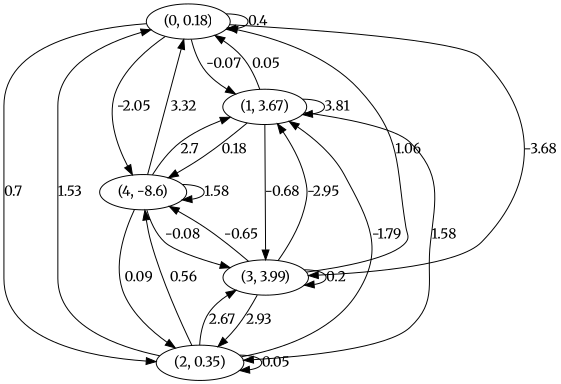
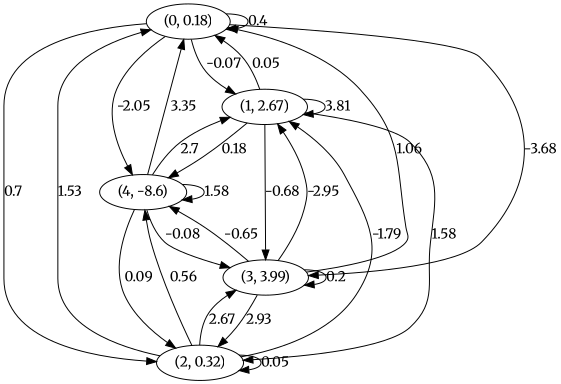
(184, 107) -> (184, 107)
(265, 107) -> (265, 107)
(200, 363) -> (200, 363)
